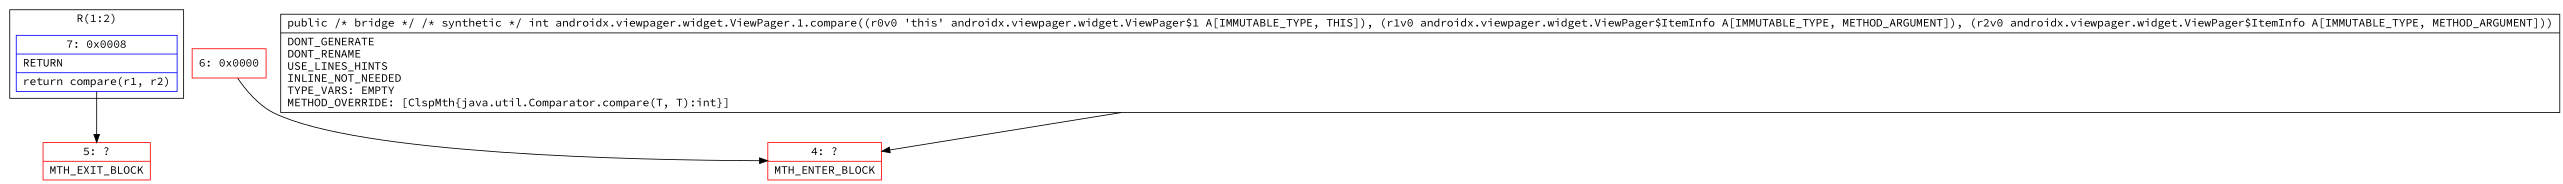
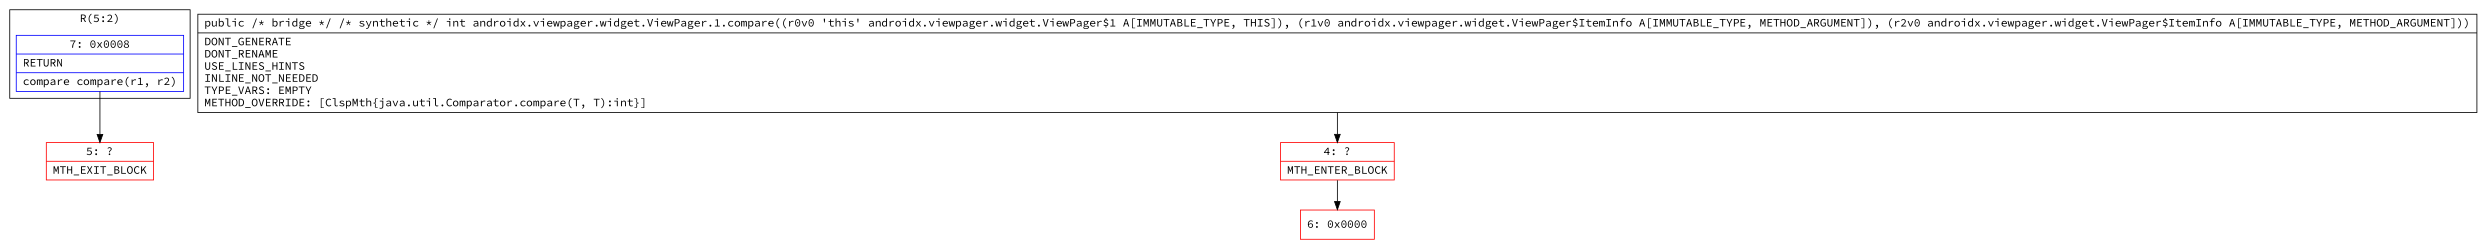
(97, 19) -> (100, 19)
(97, 82) -> (100, 82)
(489, 151) -> (1337, 191)
